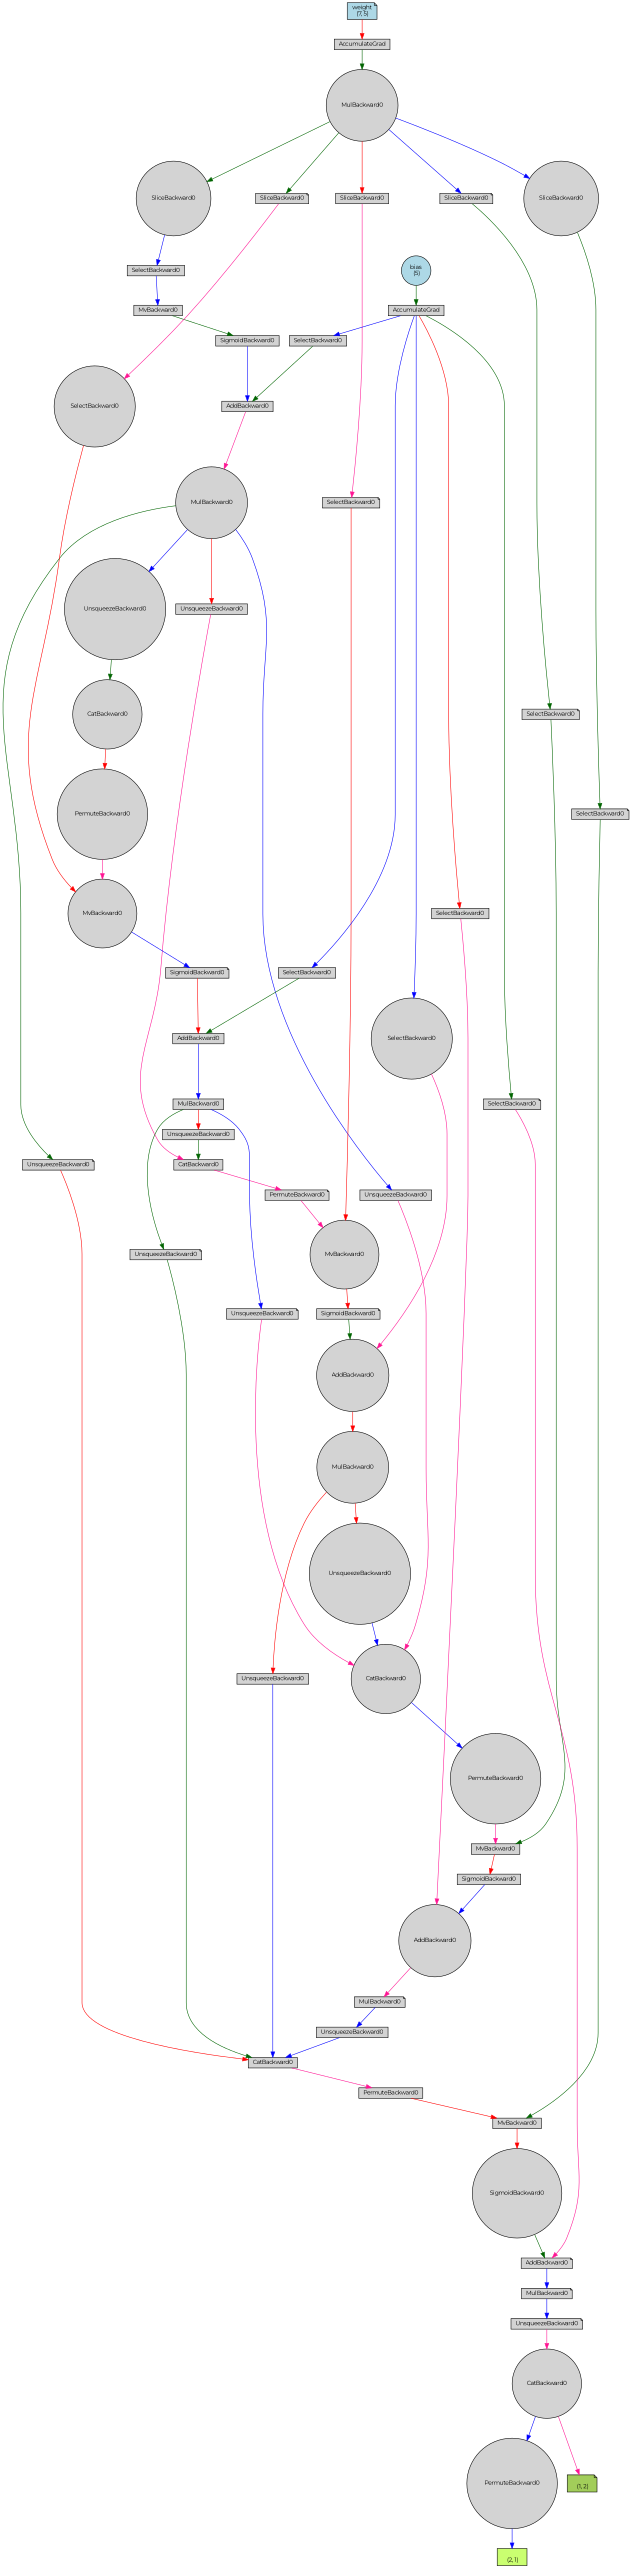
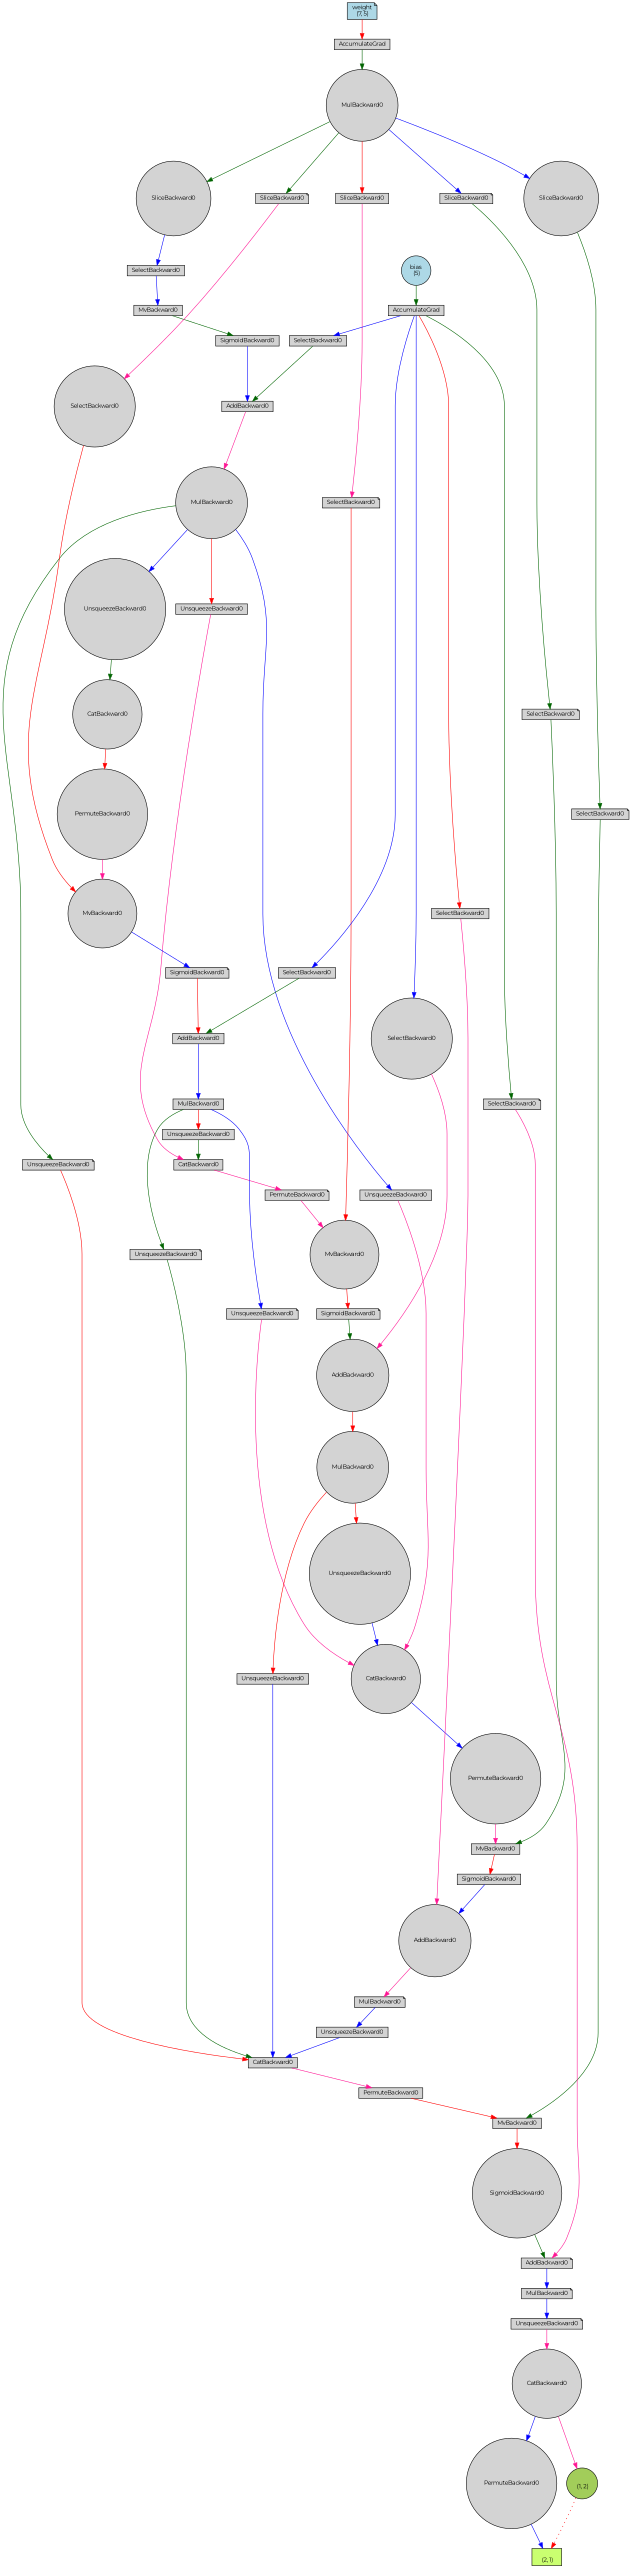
(582, 2483) -> (582, 2483)
none -> (566, 2521)
